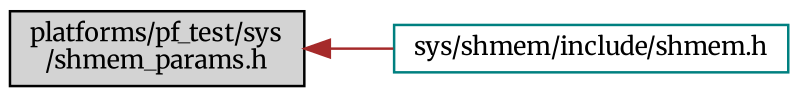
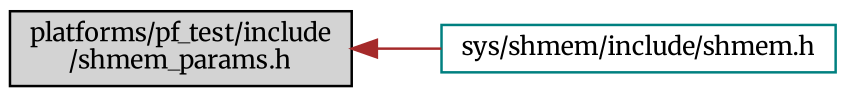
(157, 49) -> (181, 49)
